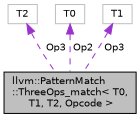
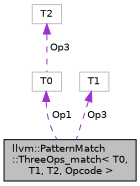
(82, 48) -> (60, 115)
(43, 53) -> (47, 53)
